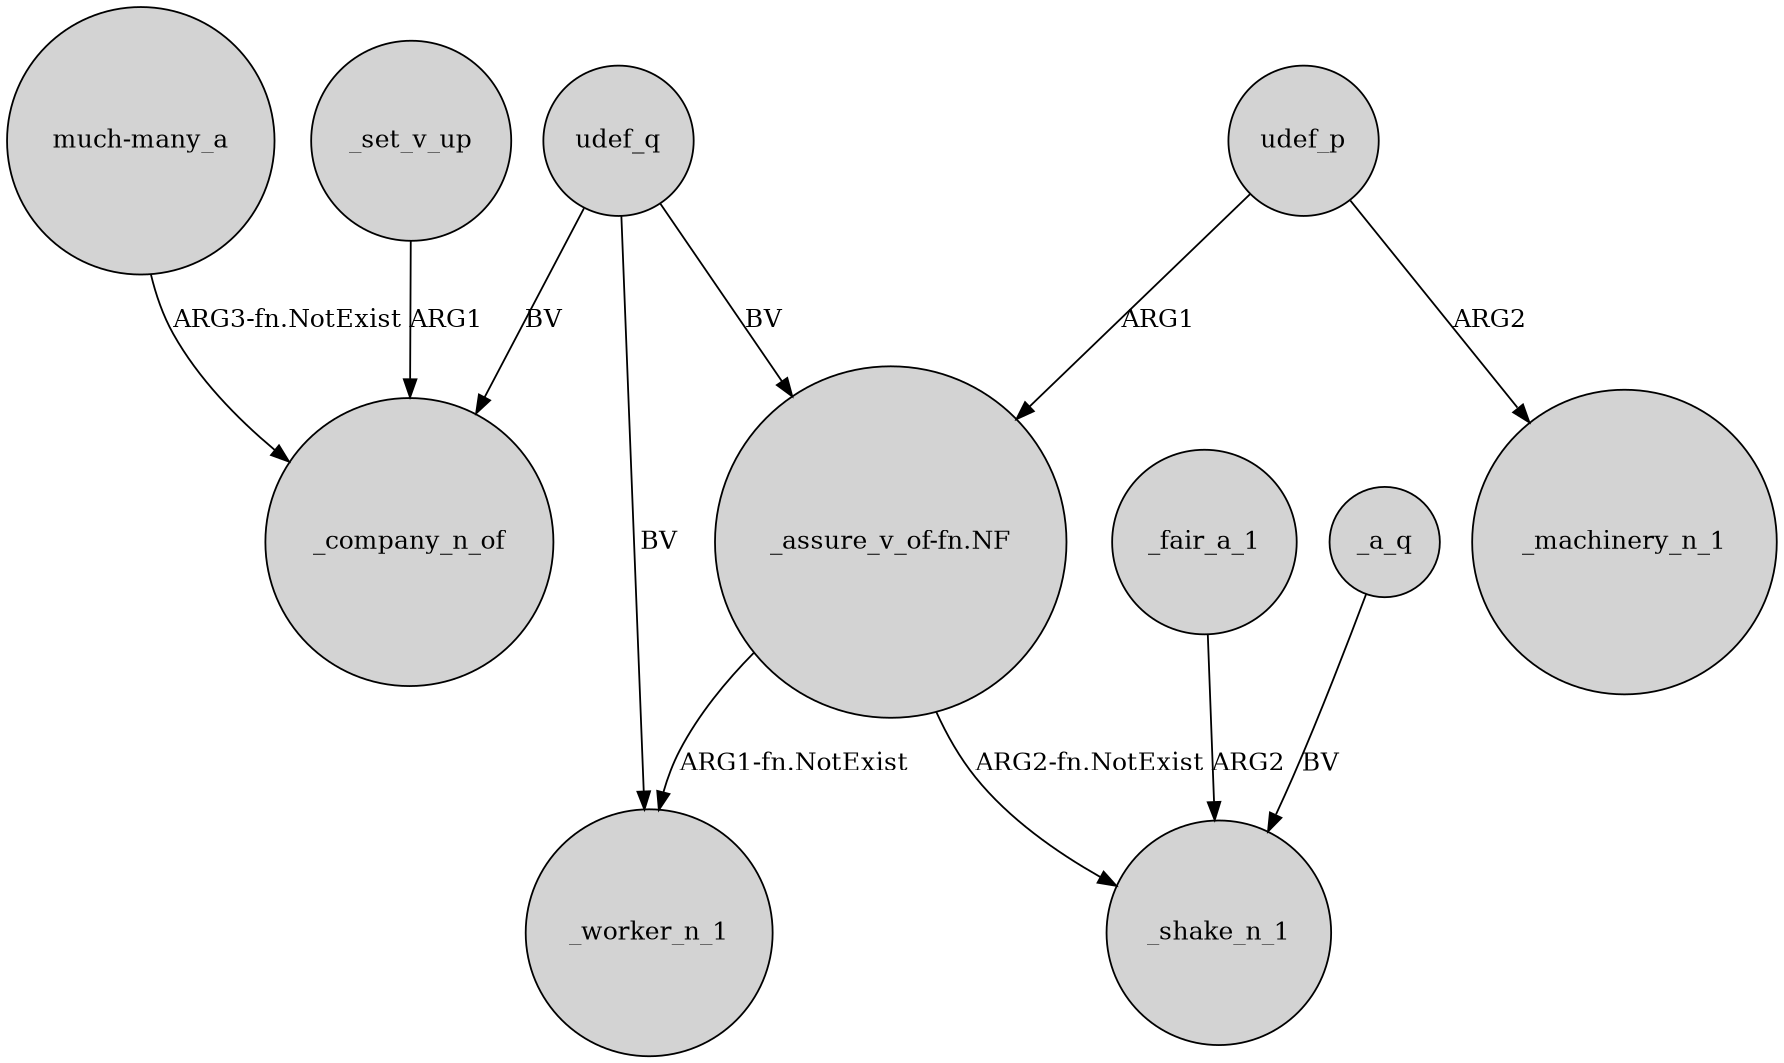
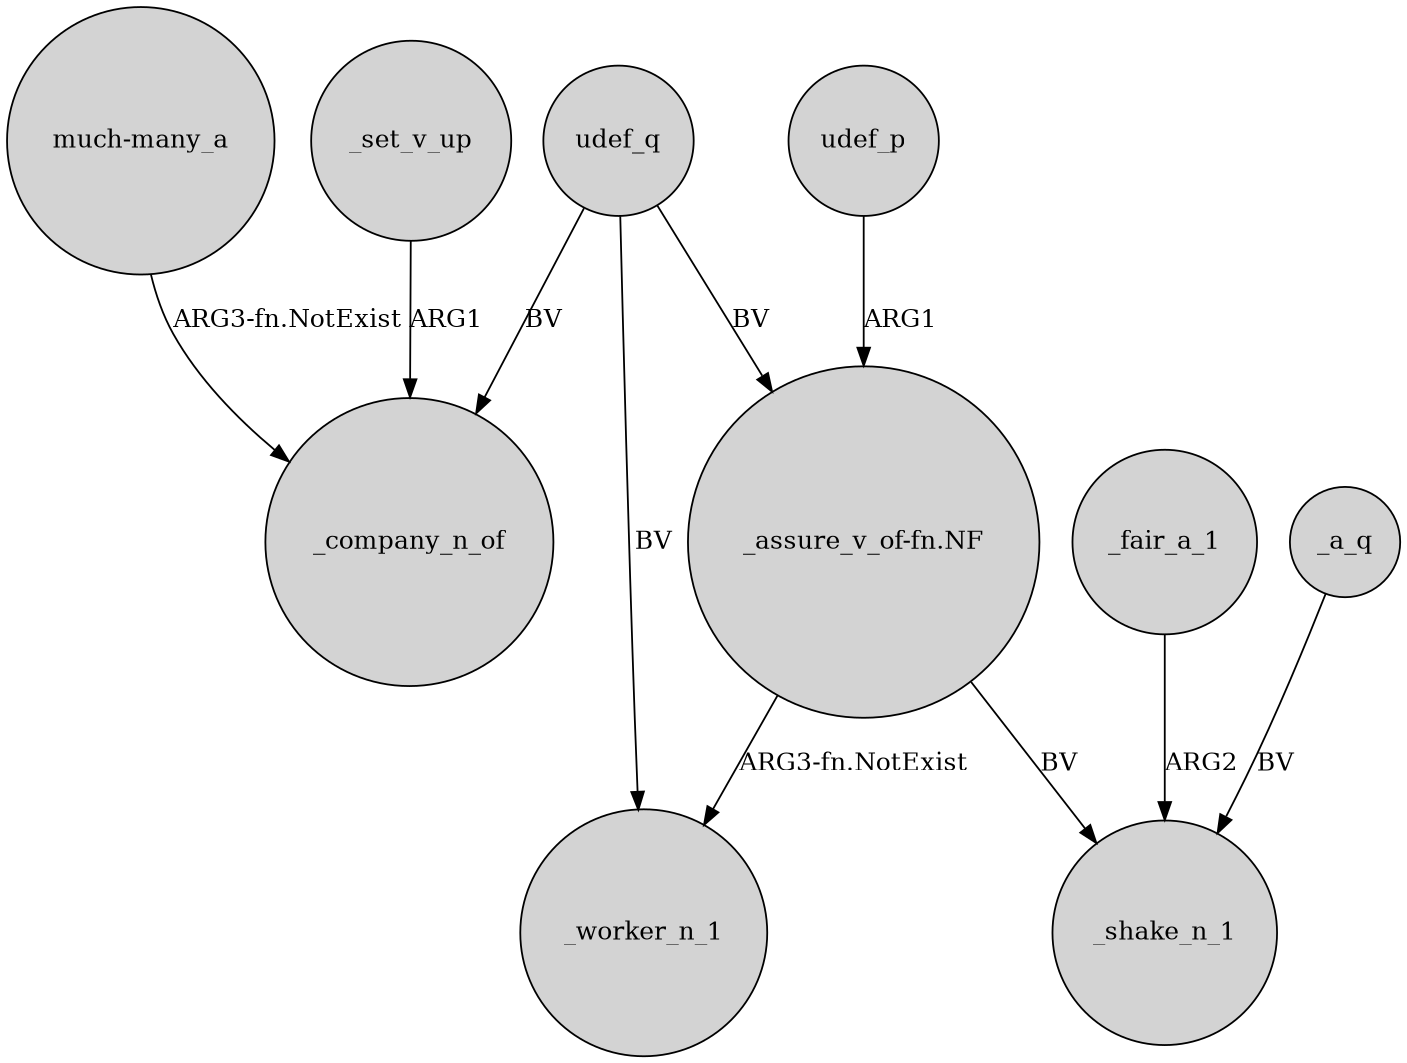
(1624, 542) -> none
(794, 764) -> (854, 764)
(1090, 764) -> (1059, 764)
